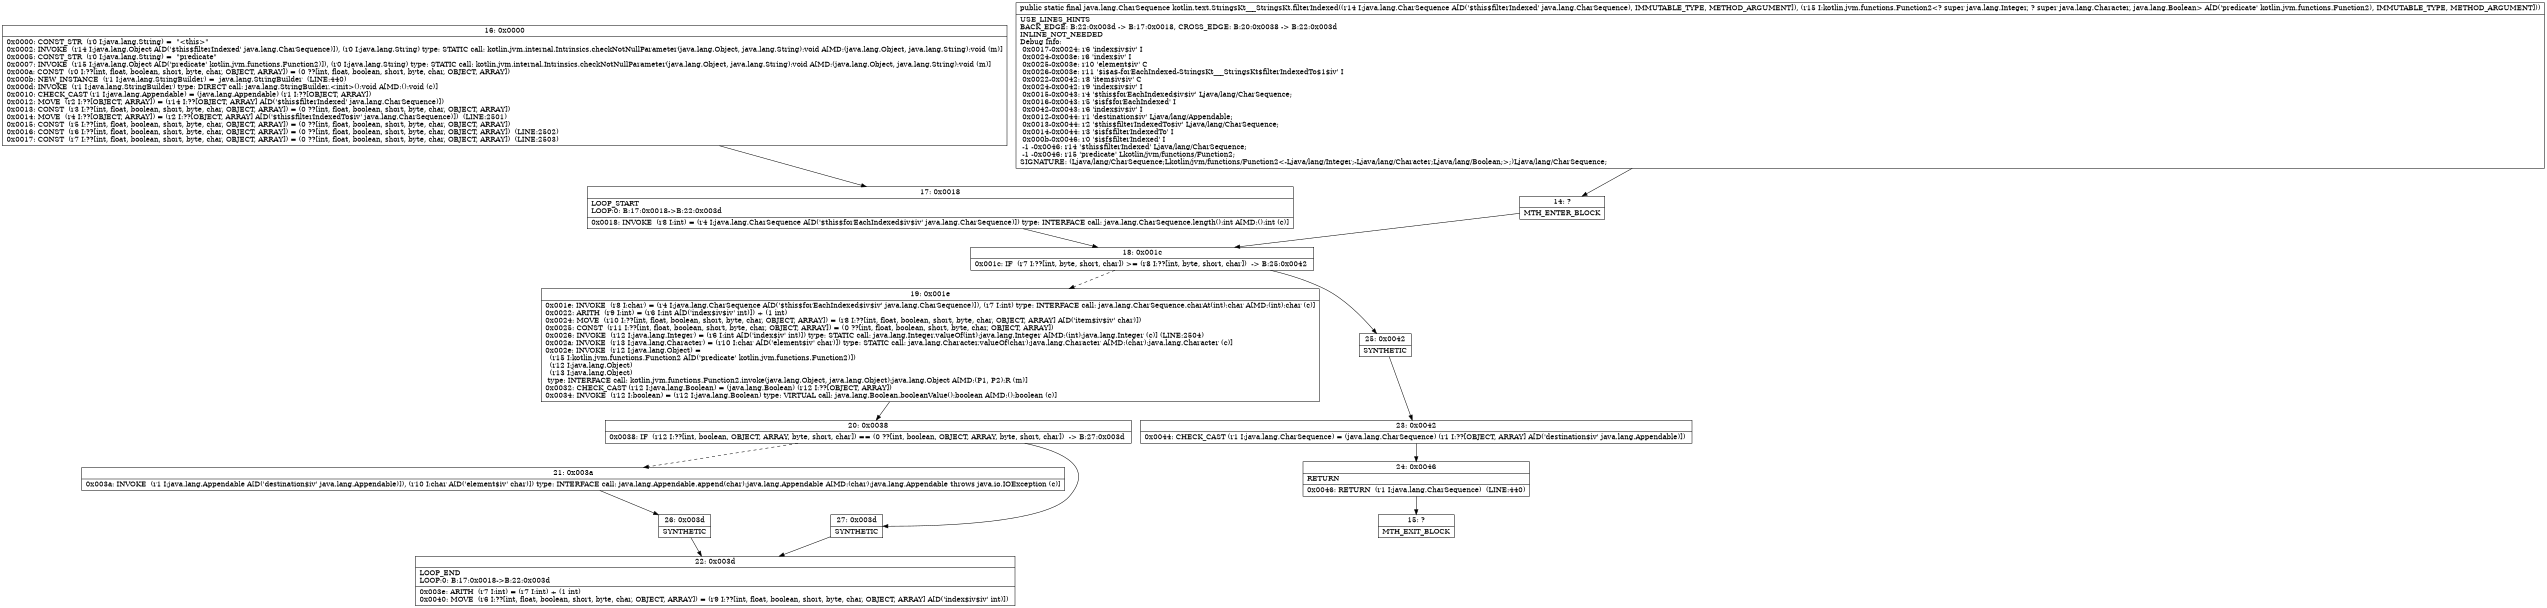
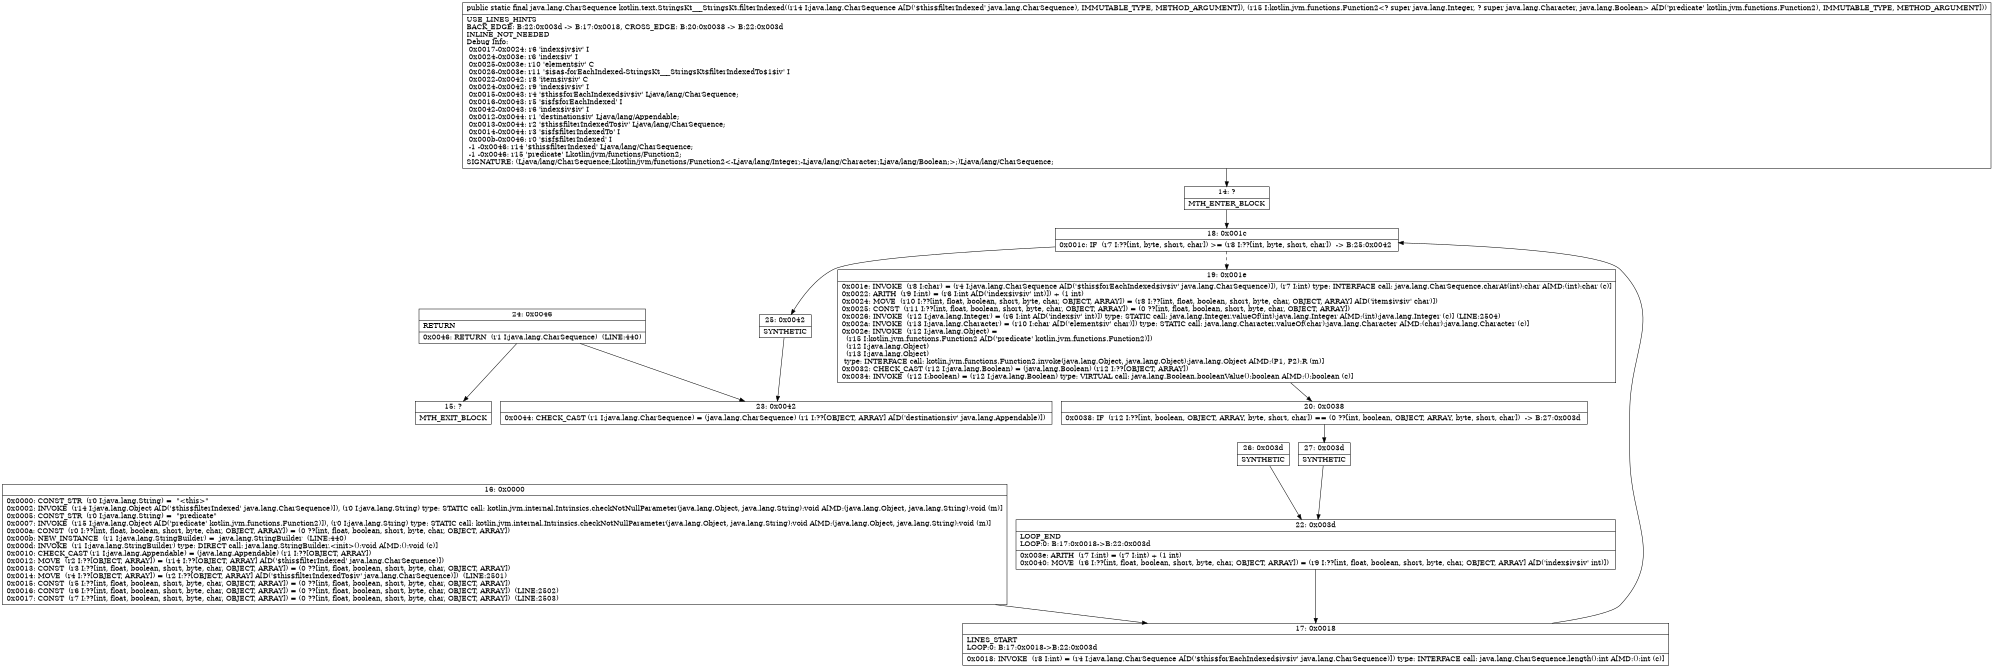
(615, 204) -> (992, 640)
(1416, 450) -> (660, 372)
(573, 479) -> none
none -> (1316, 594)
